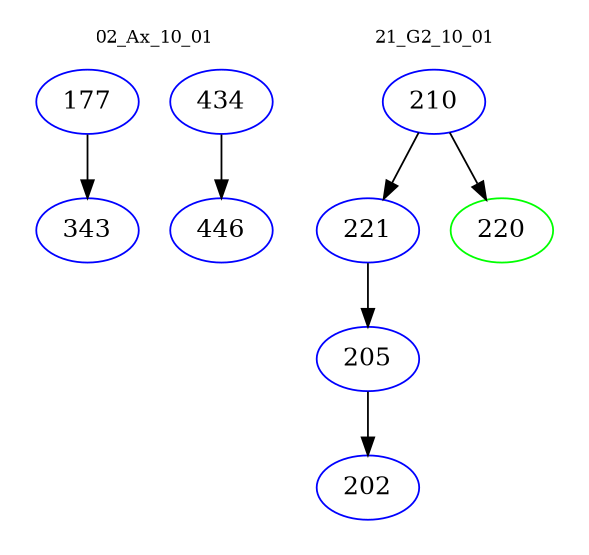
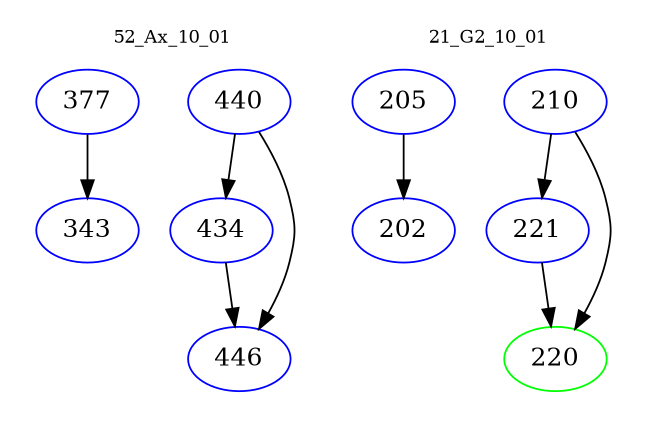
(154, 38) -> (172, 38)
(88, 102) -> (88, 102)
none -> (239, 102)
(368, 286) -> (545, 285)
